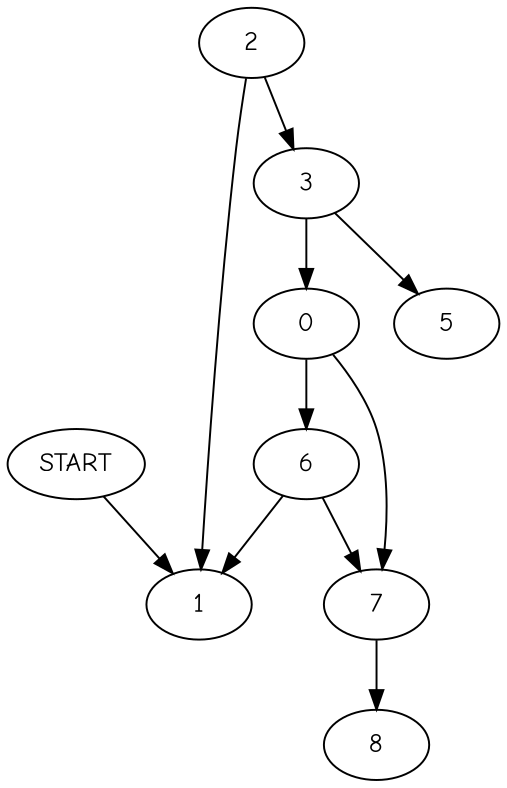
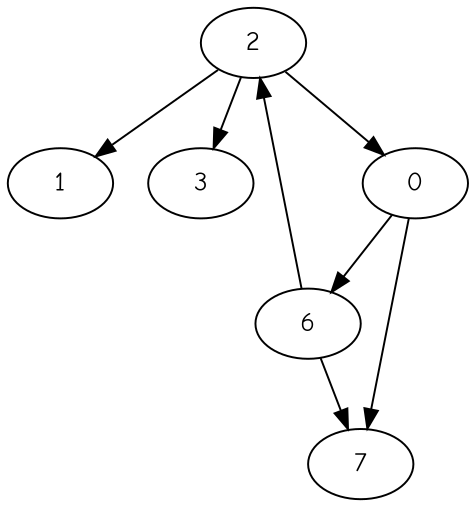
(306, 244) -> (327, 107)
(447, 324) -> none
(76, 464) -> none
(259, 527) -> (283, 193)
(377, 745) -> none
